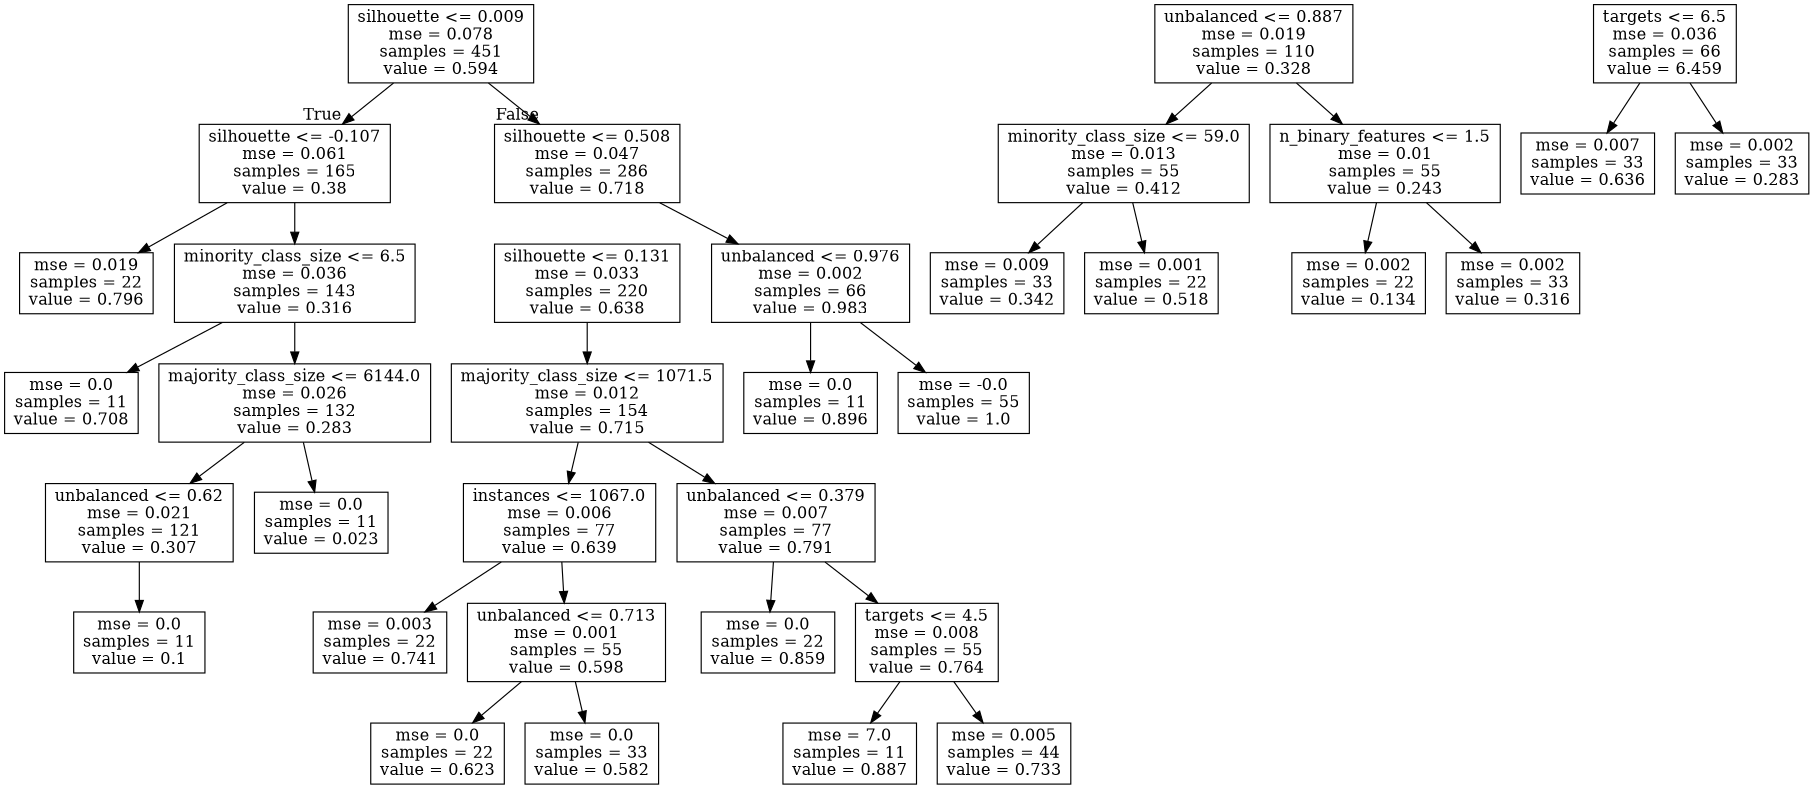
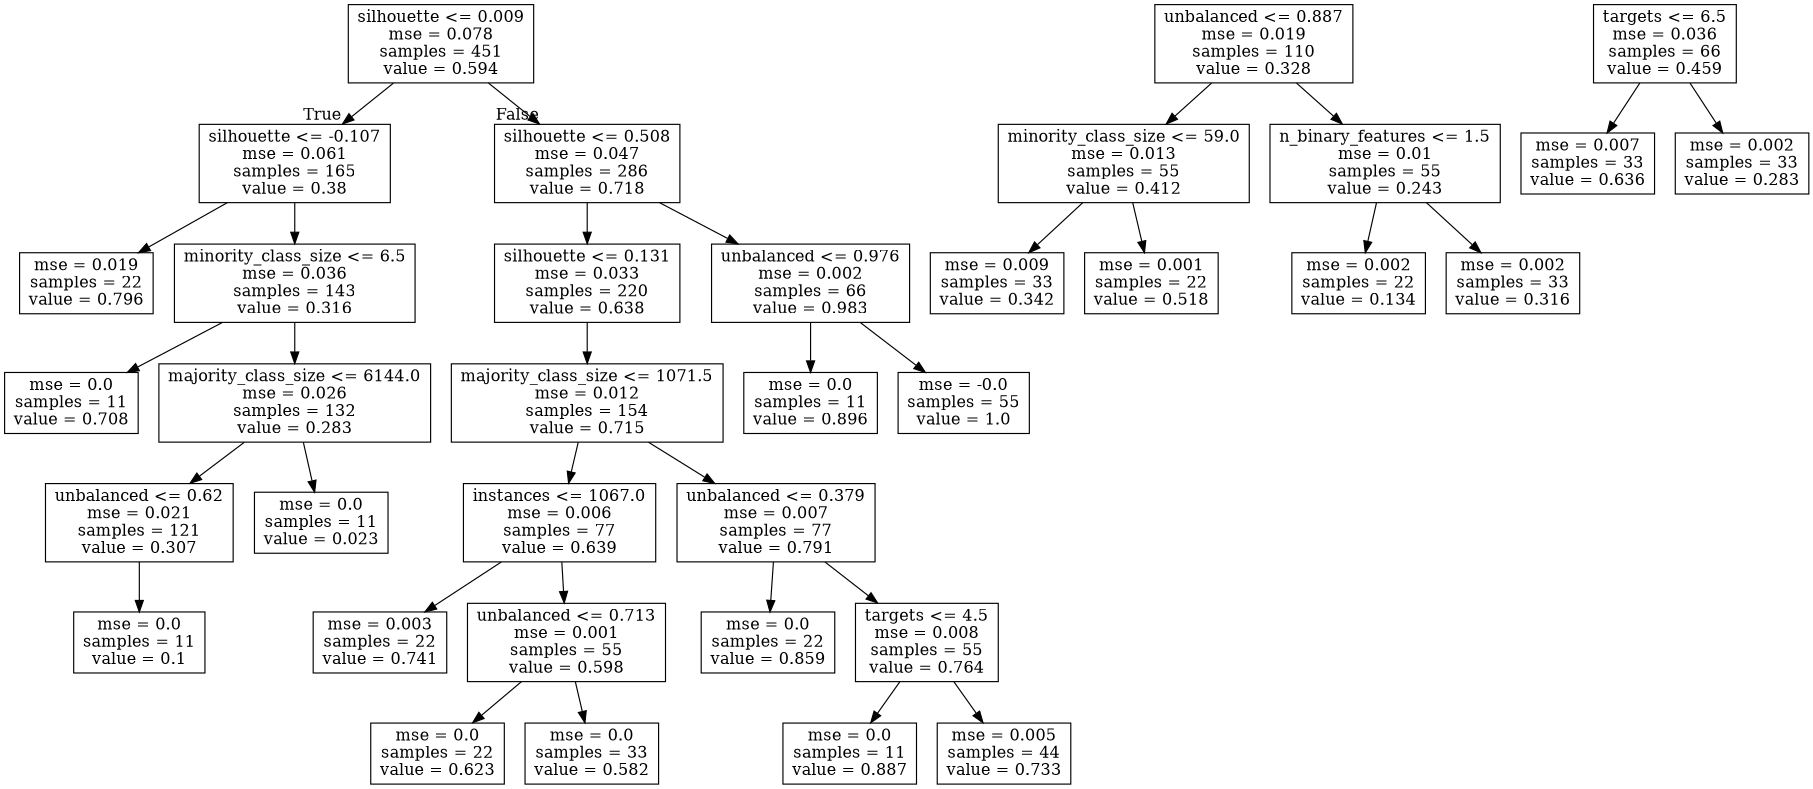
(1665, 44) -> (1665, 44)
none -> (587, 217)
(850, 754) -> (850, 754)
